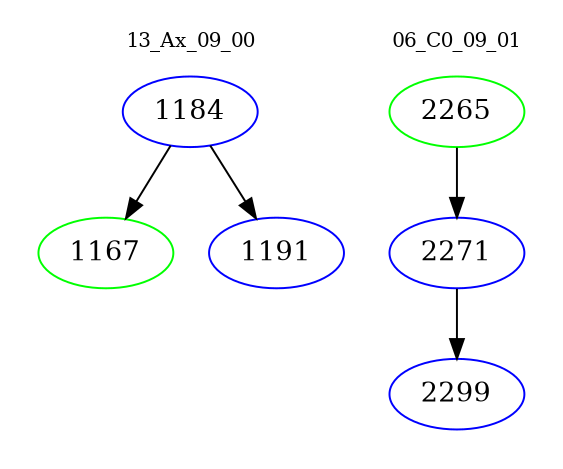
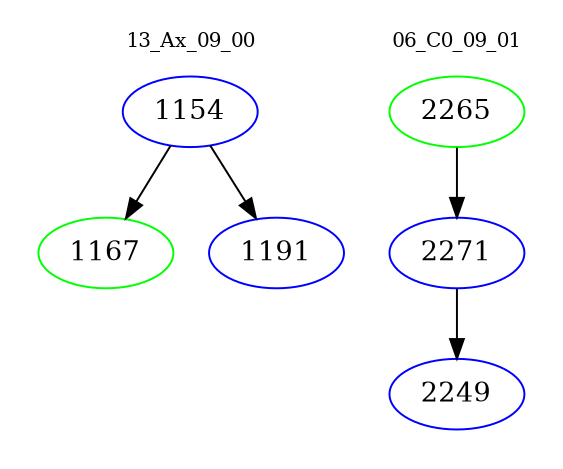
(190, 112) -> (190, 112)
(457, 394) -> (457, 394)
